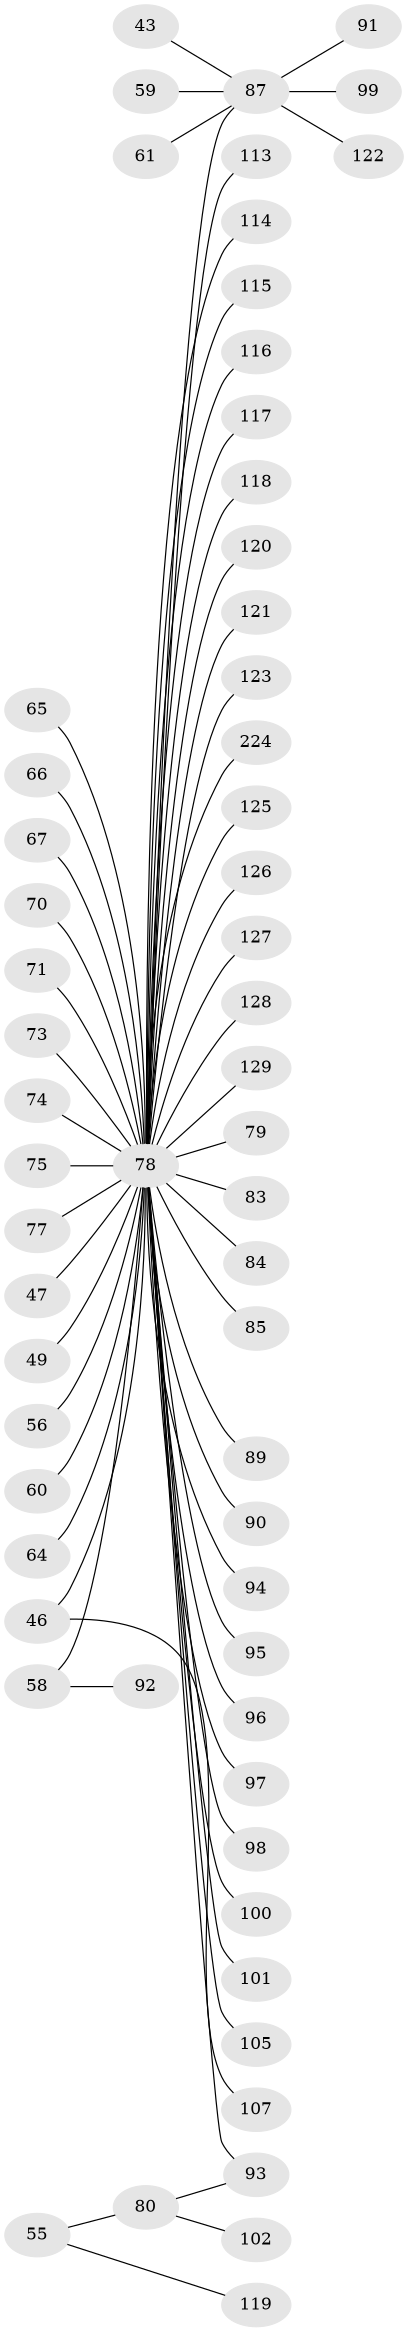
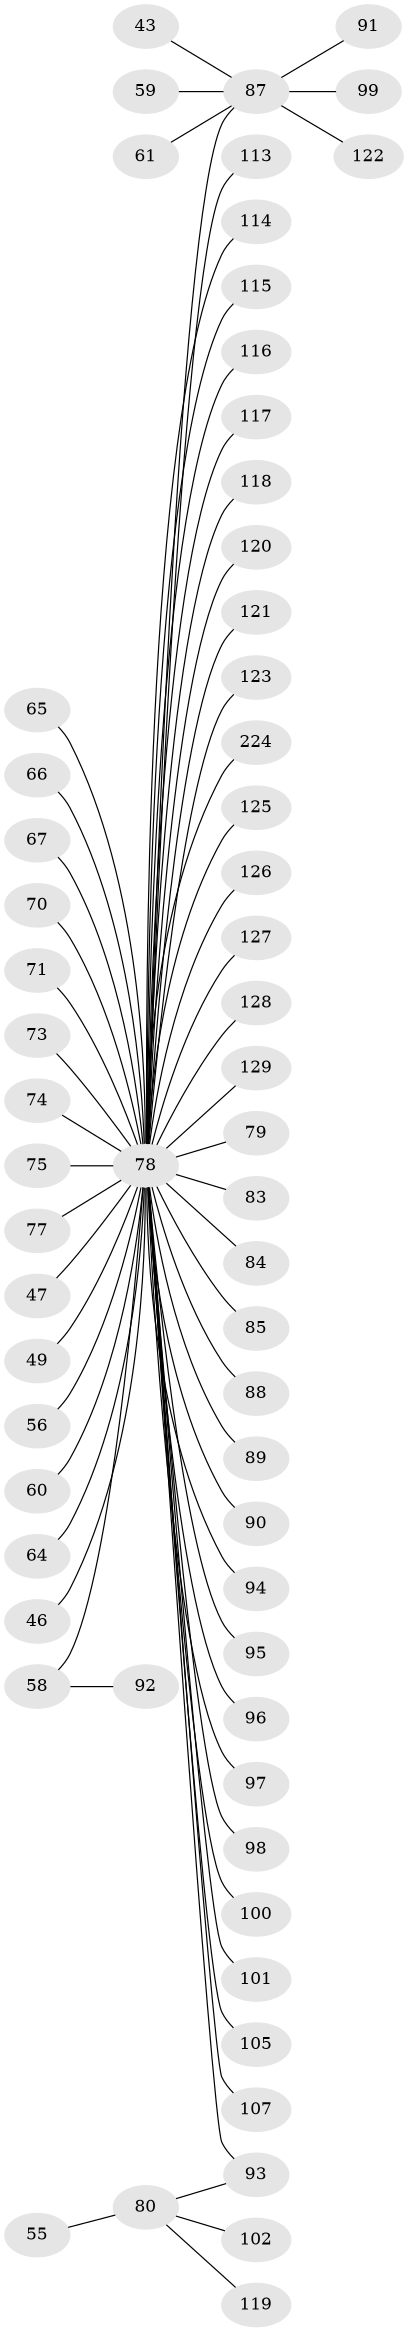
none -> (256, 1394)
(209, 1815) -> (183, 1643)
(146, 2270) -> (201, 2256)
